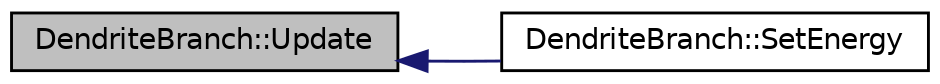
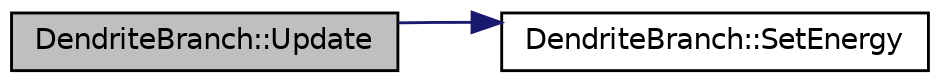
(464, 61) -> (435, 22)
